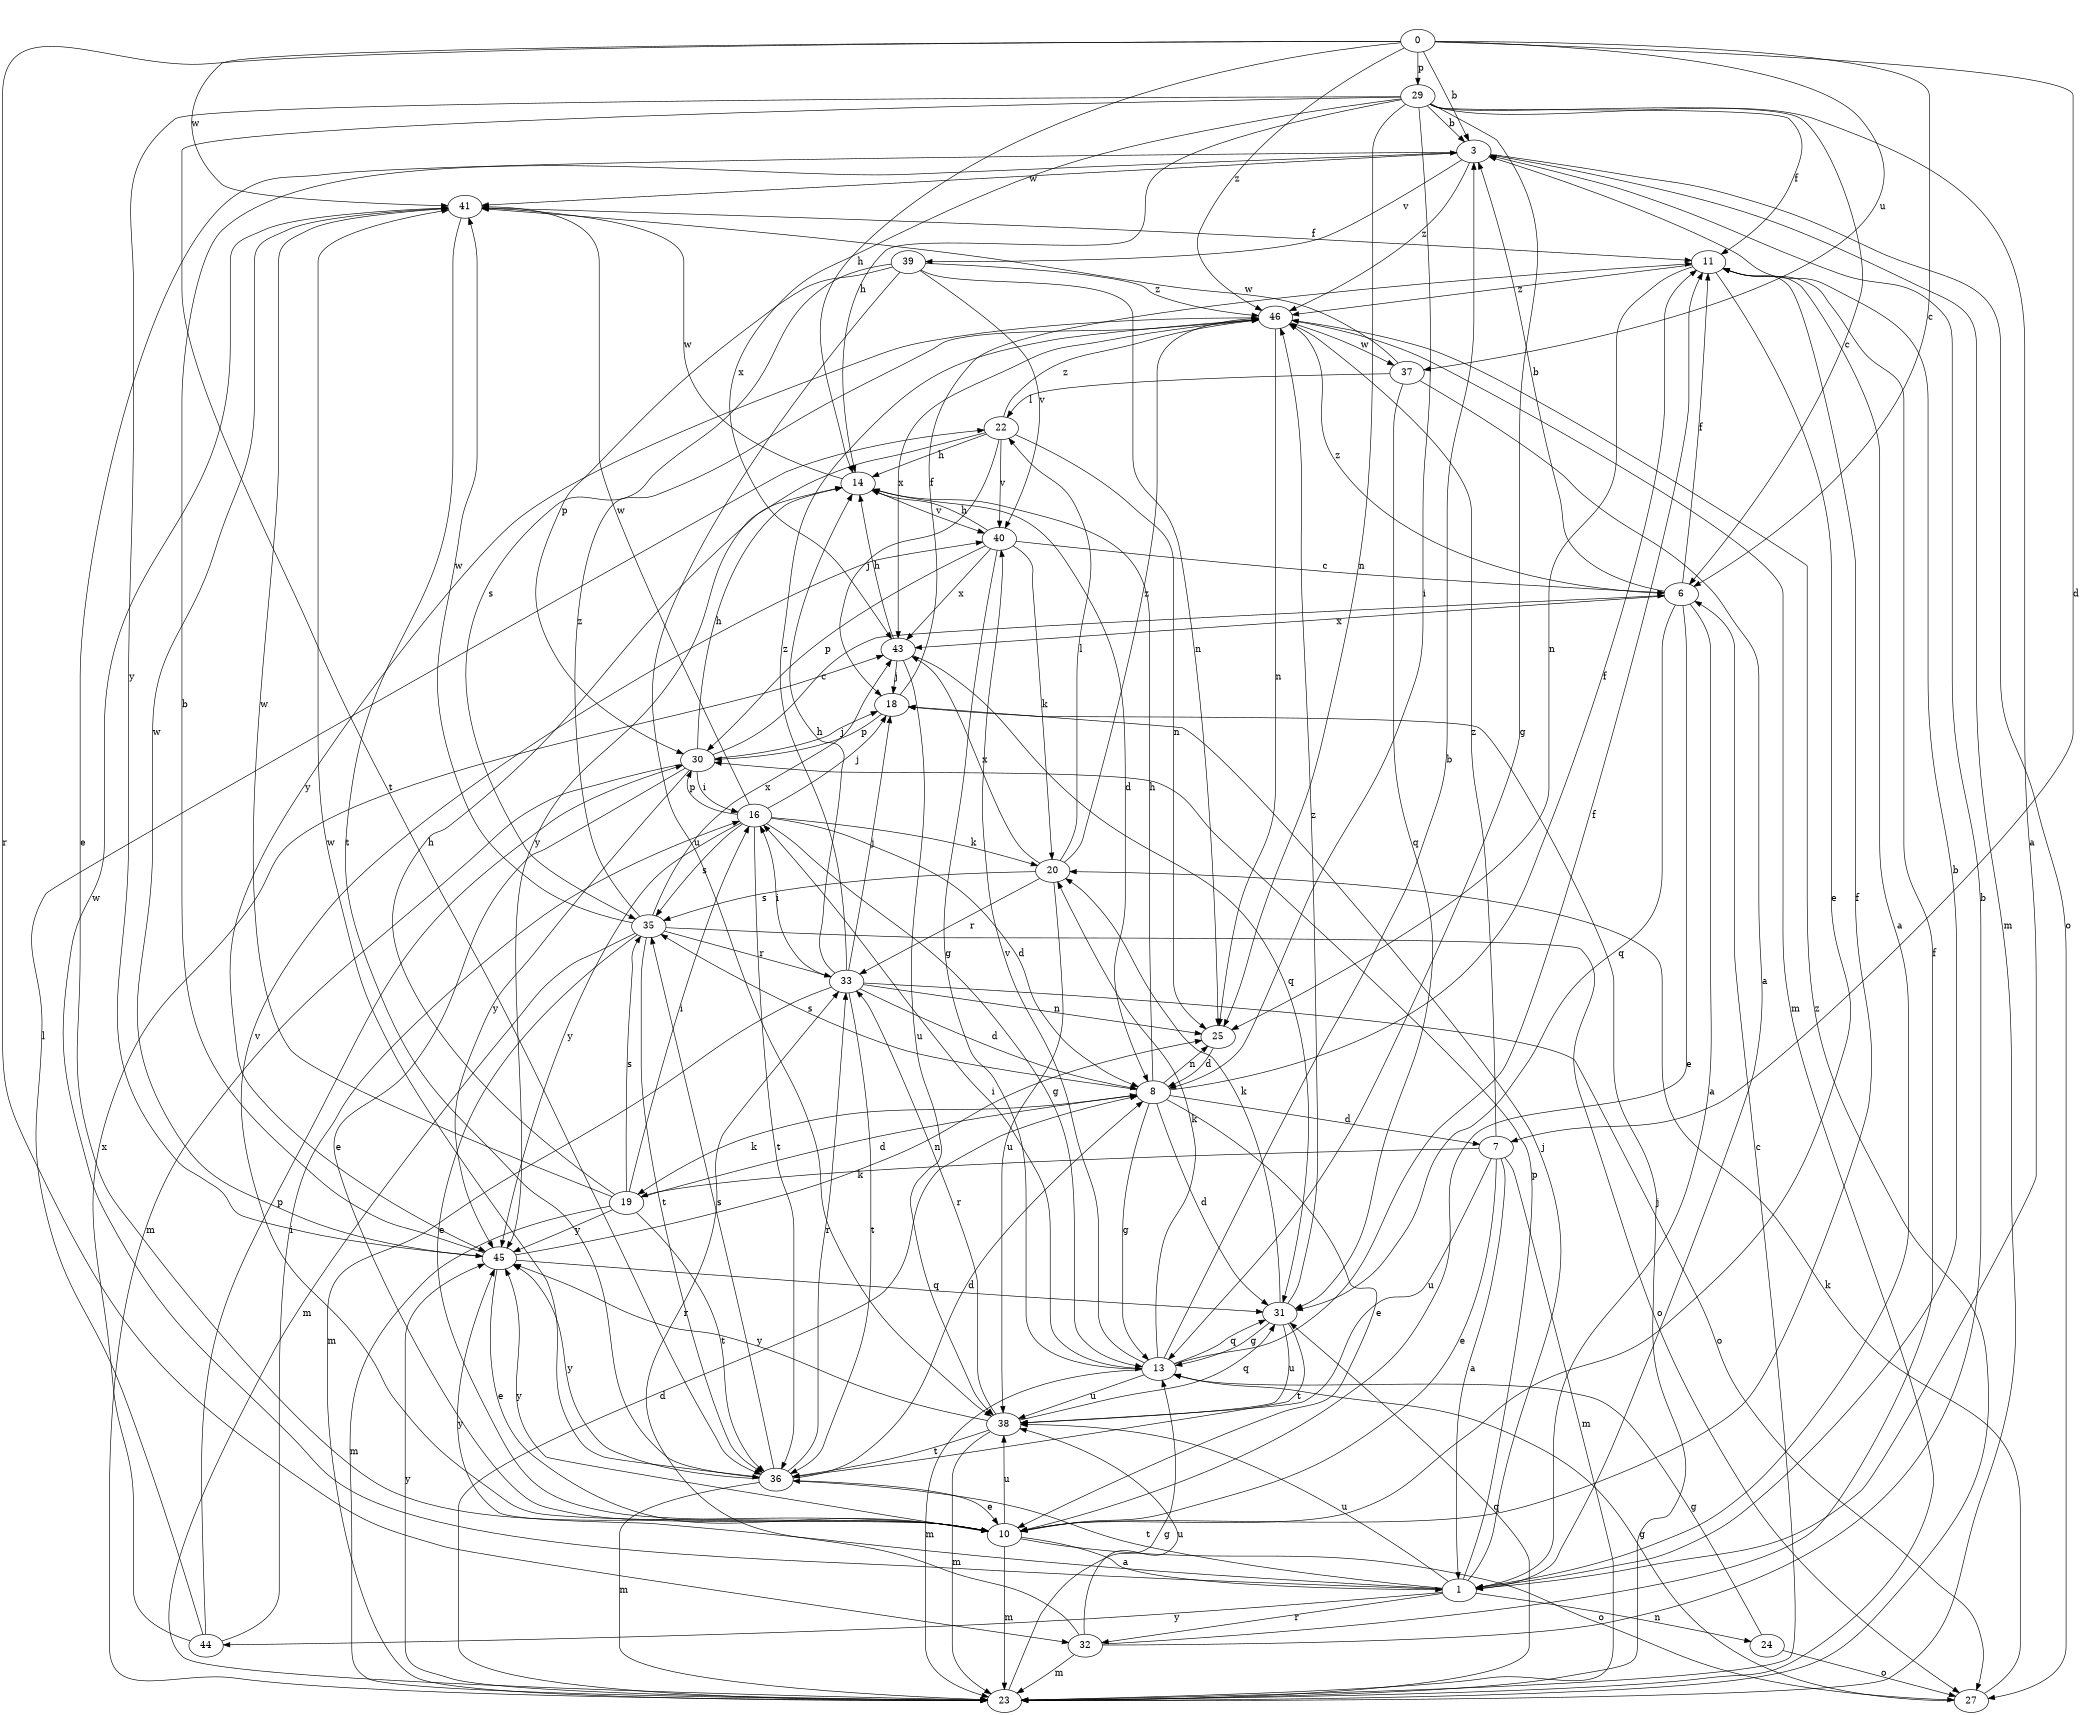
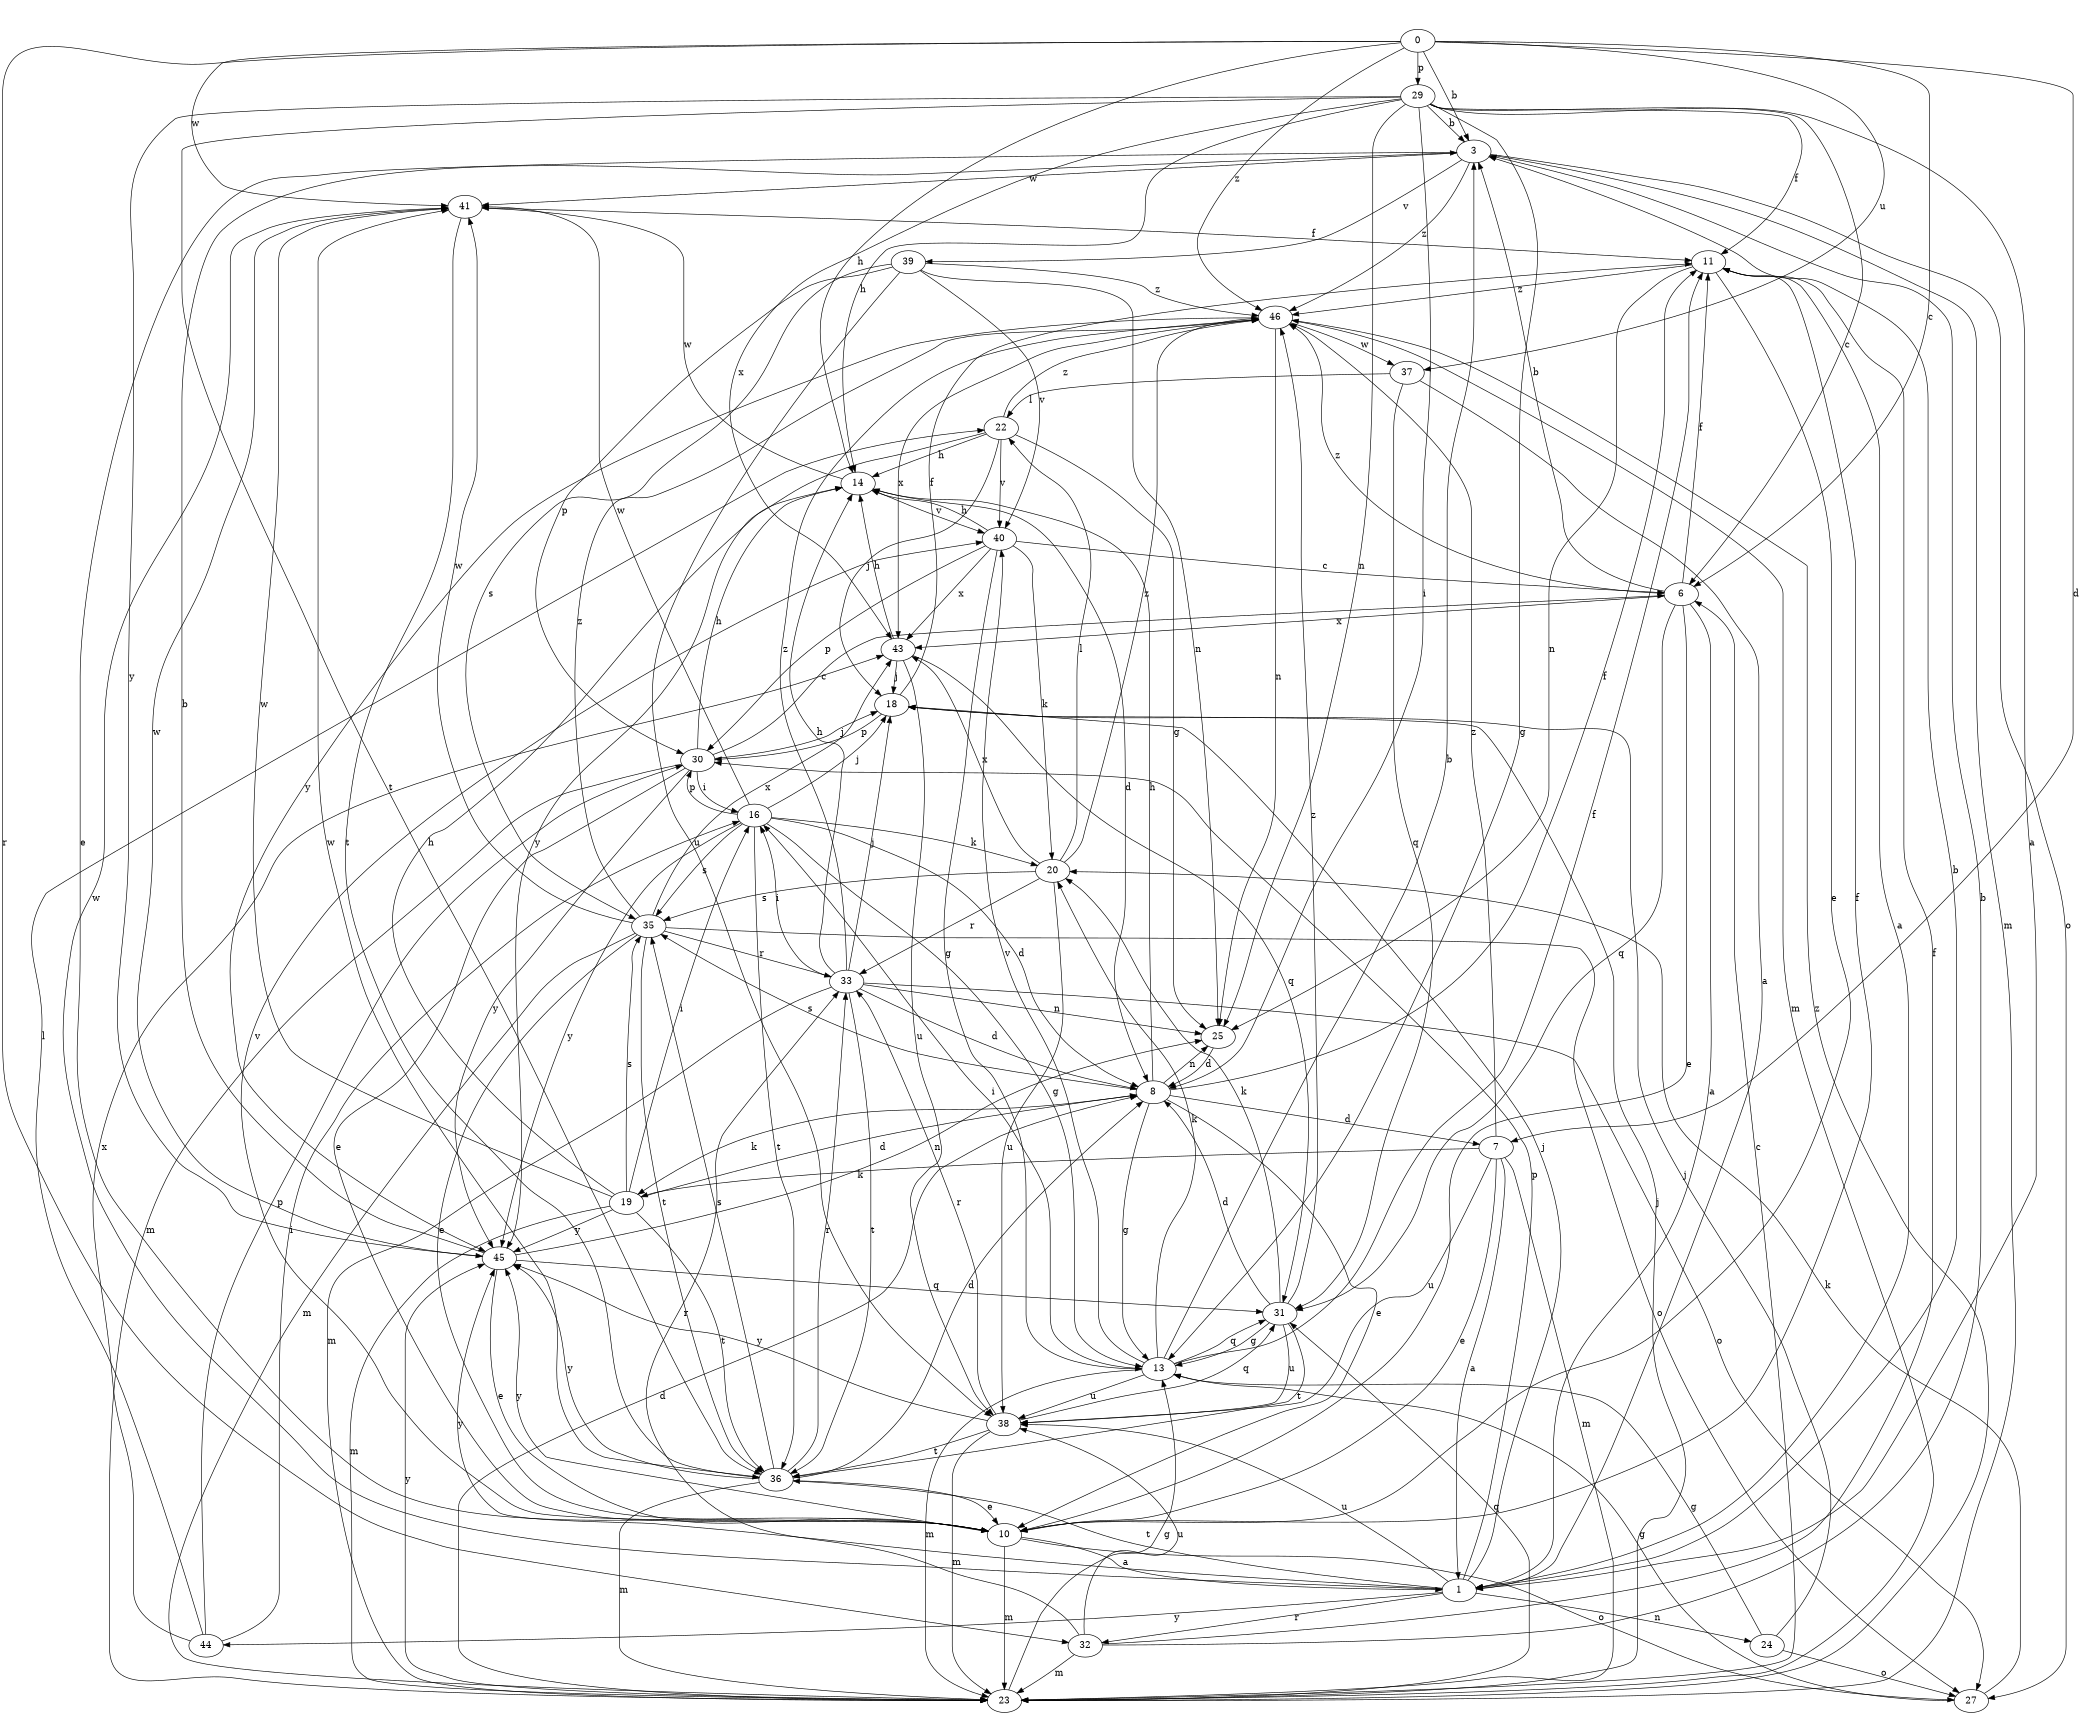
(953, 253) -> none
(1177, 733) -> (1177, 733)
none -> (1630, 861)
(1199, 1209) -> (1220, 1204)
(1004, 1483) -> none
